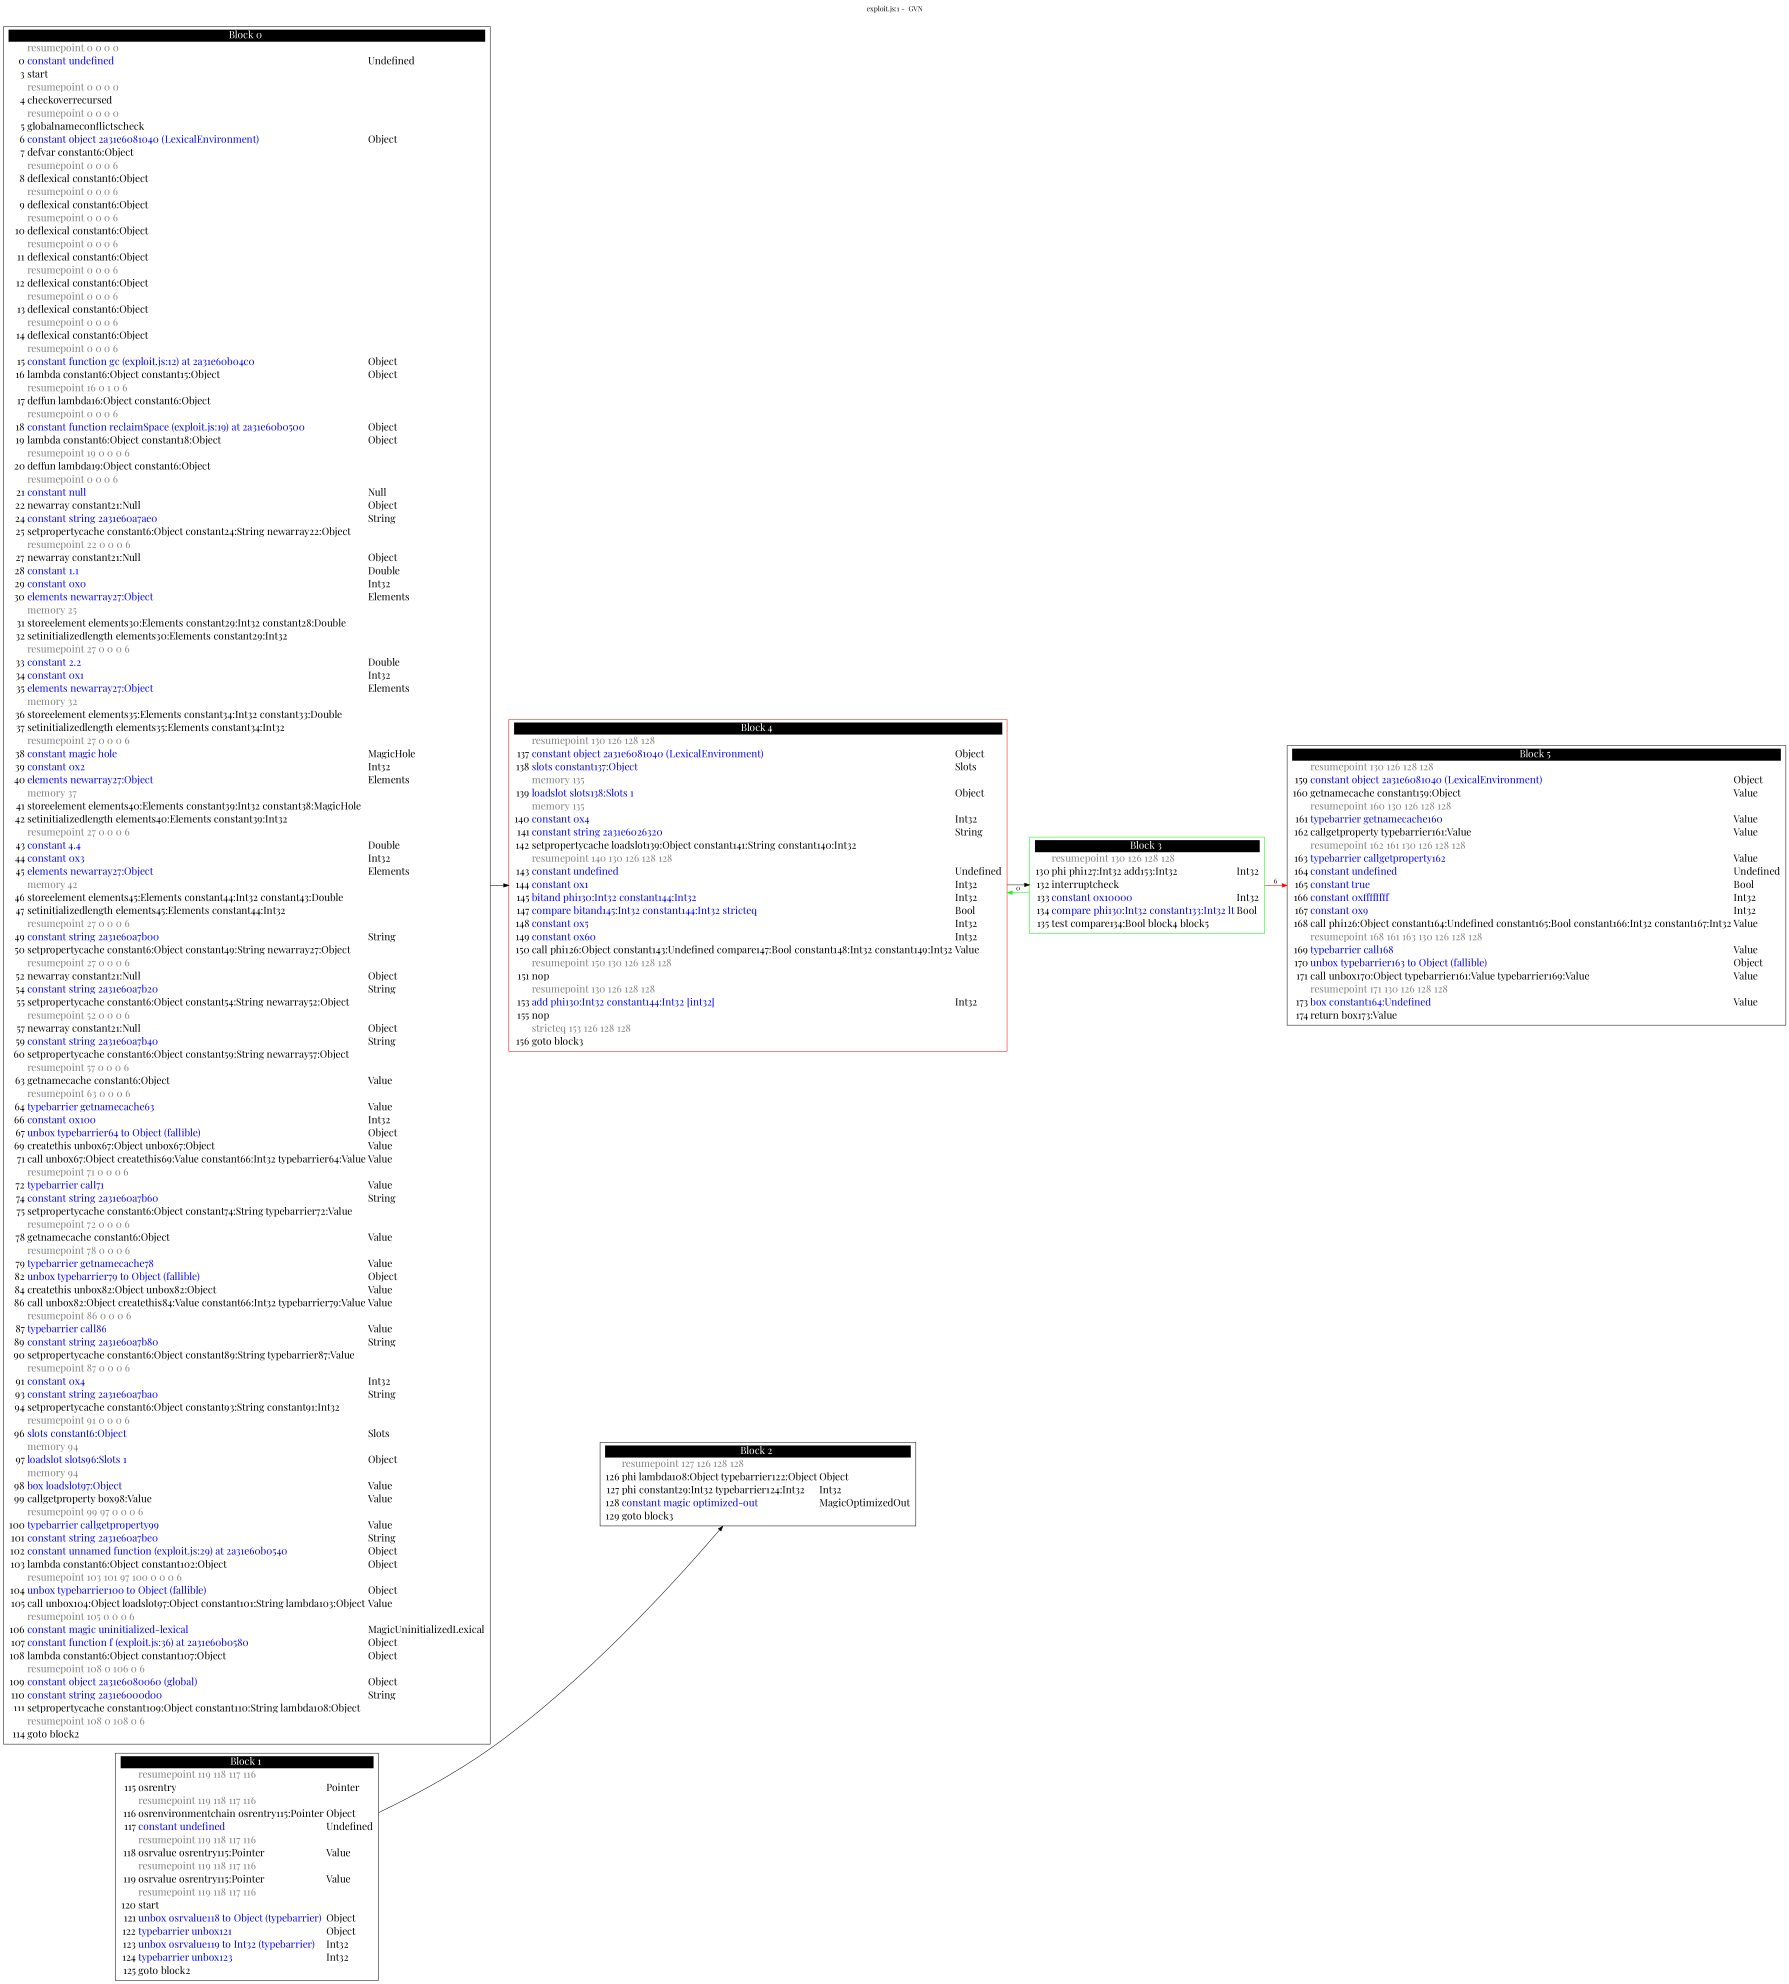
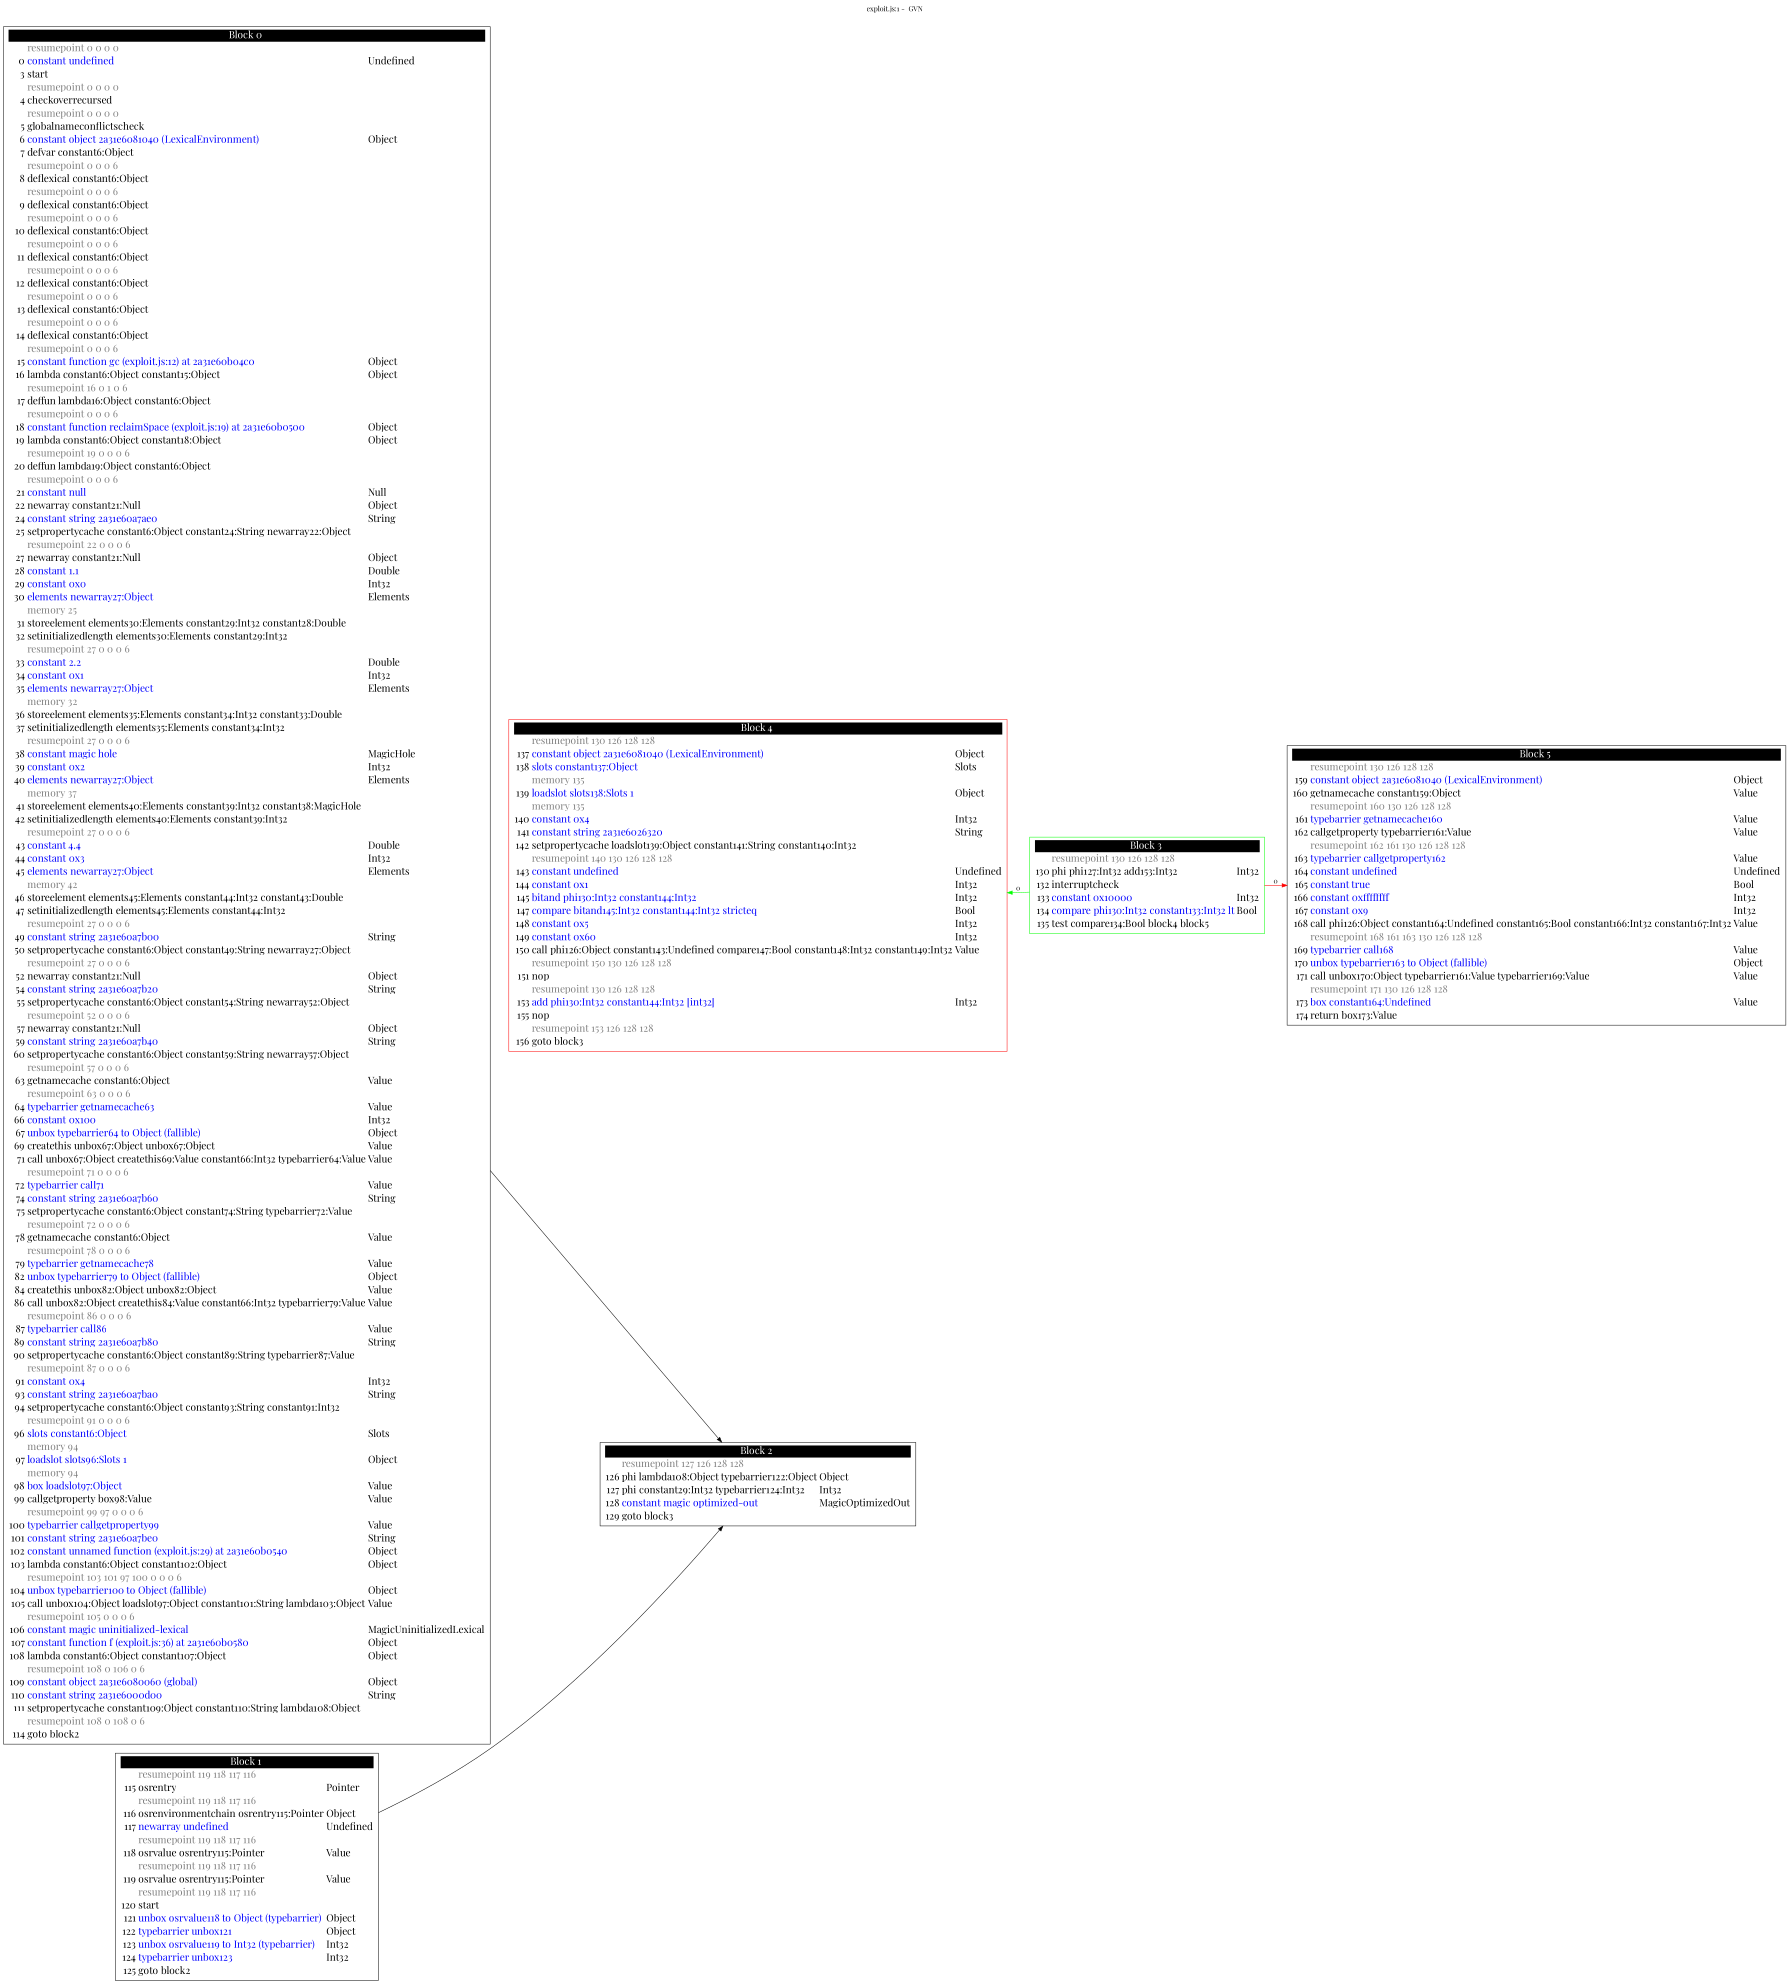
(1276, 882) -> (1276, 882)
(497, 885) -> (604, 1304)
(1016, 885) -> none
(583, 1029) -> (594, 1029)
(182, 1827) -> (184, 1827)
